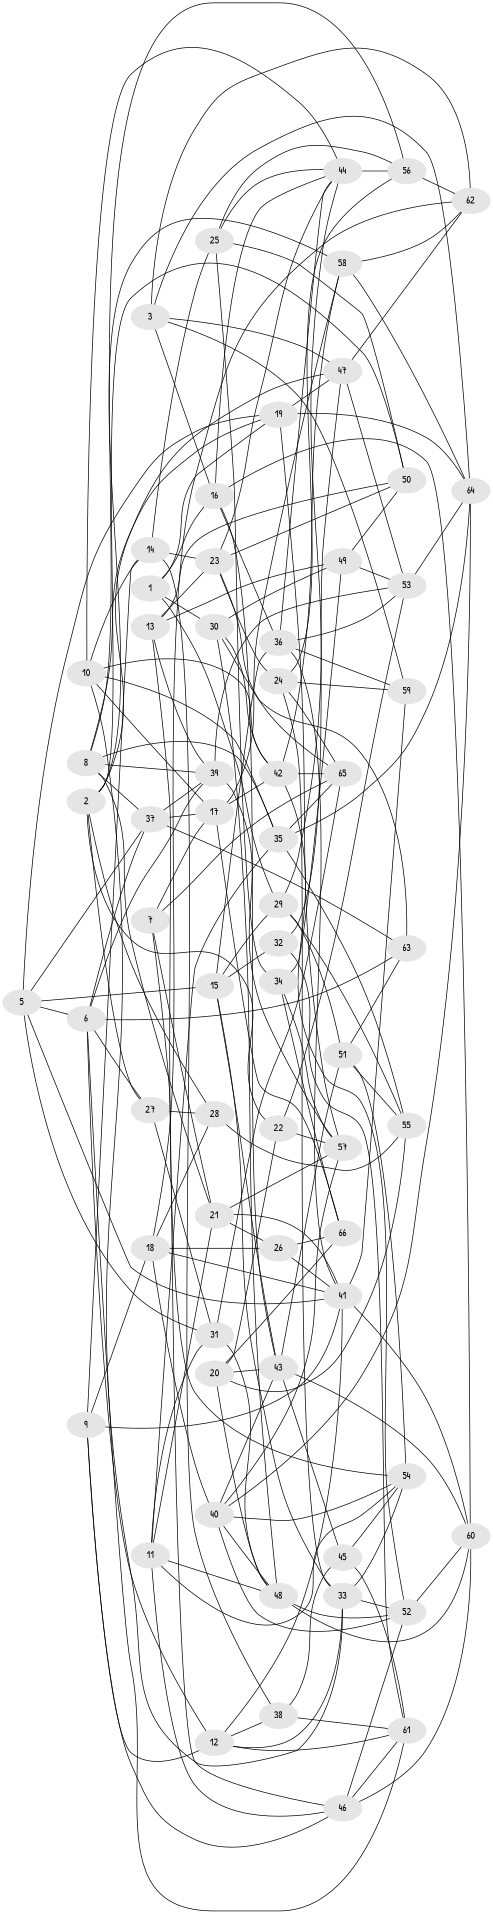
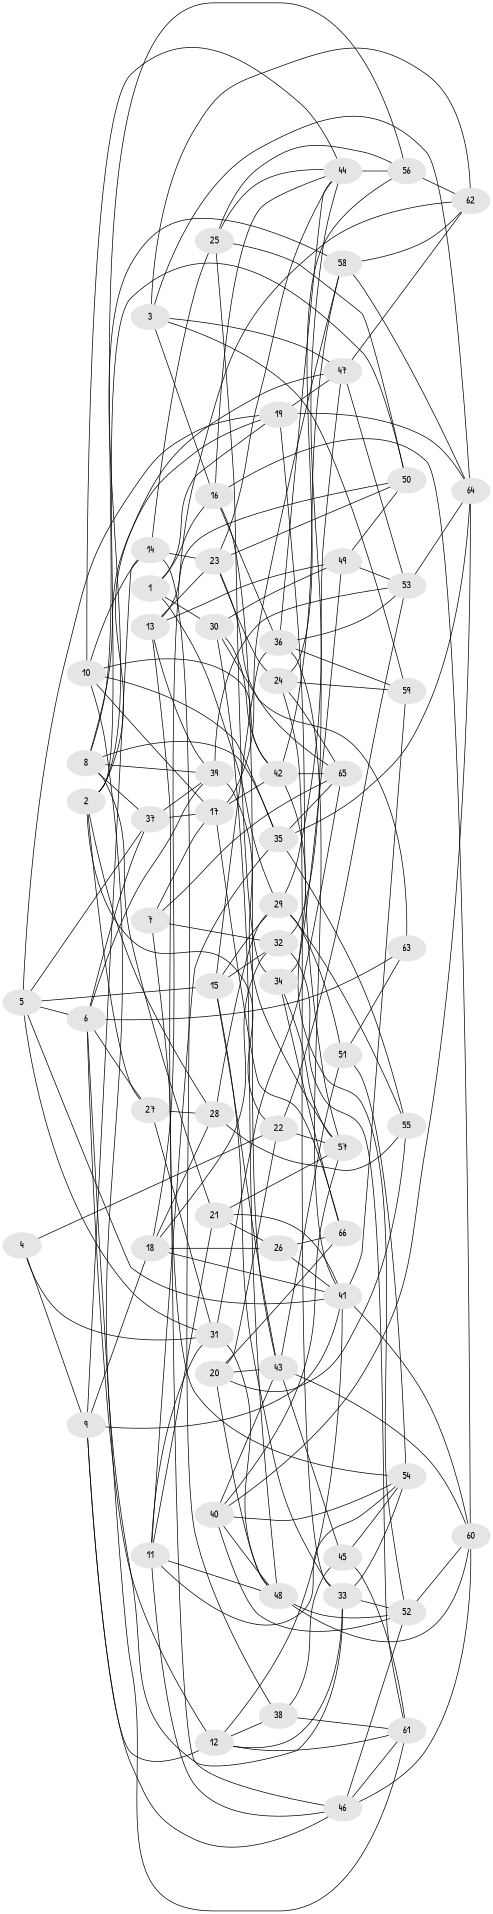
(282, 878) -> none
none -> (235, 1006)
(370, 1086) -> none
(193, 1122) -> (217, 932)
none -> (22, 1245)
(182, 1413) -> (242, 1105)
